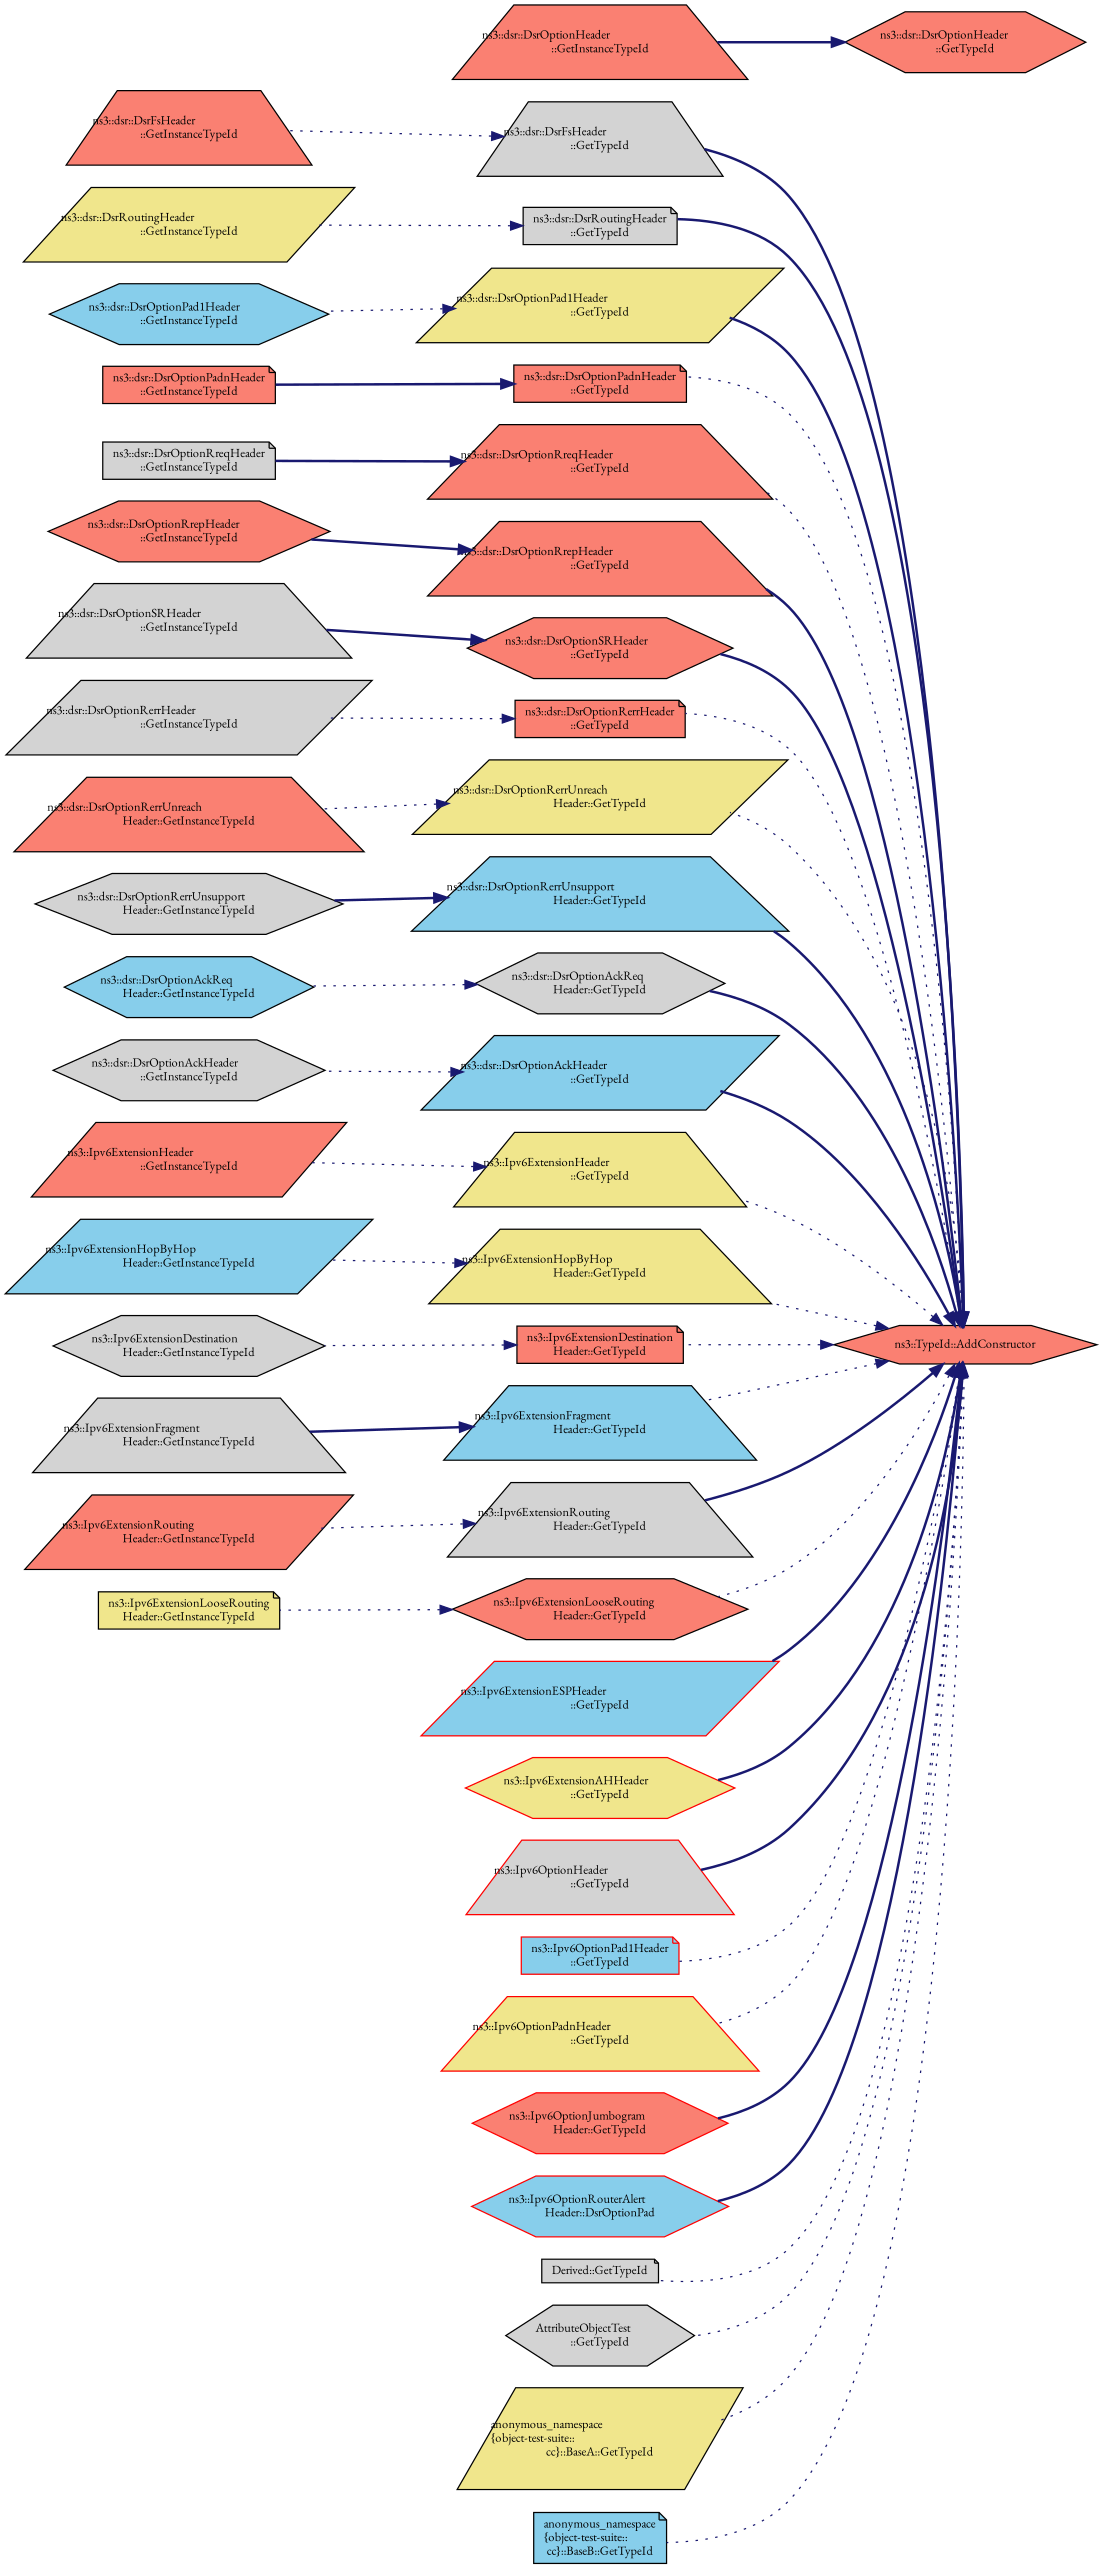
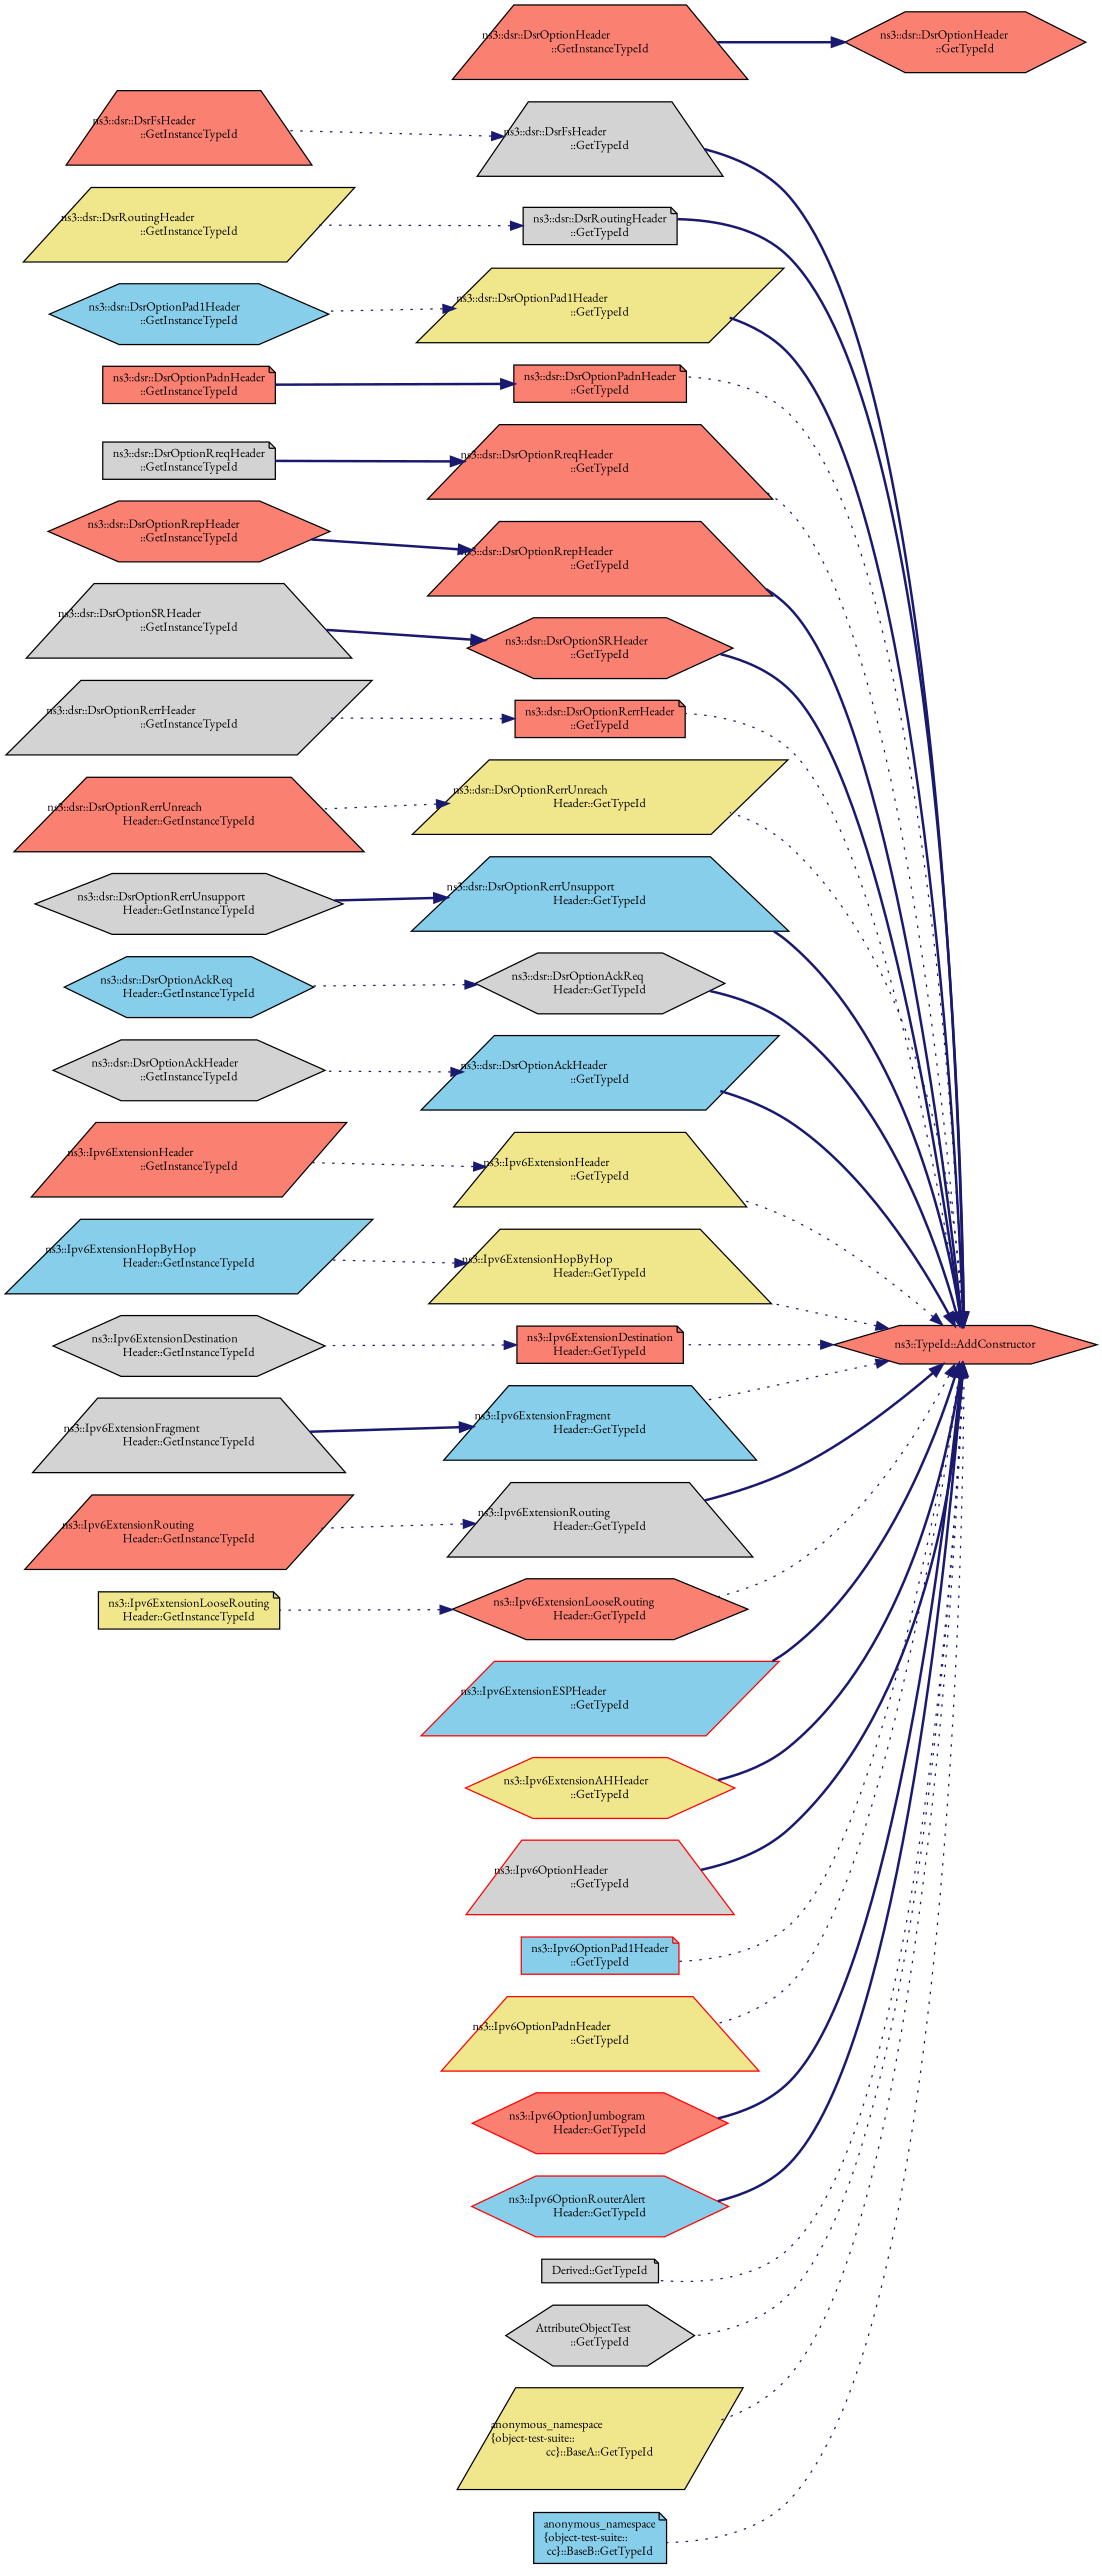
(600, 2206) -> (600, 2206)
